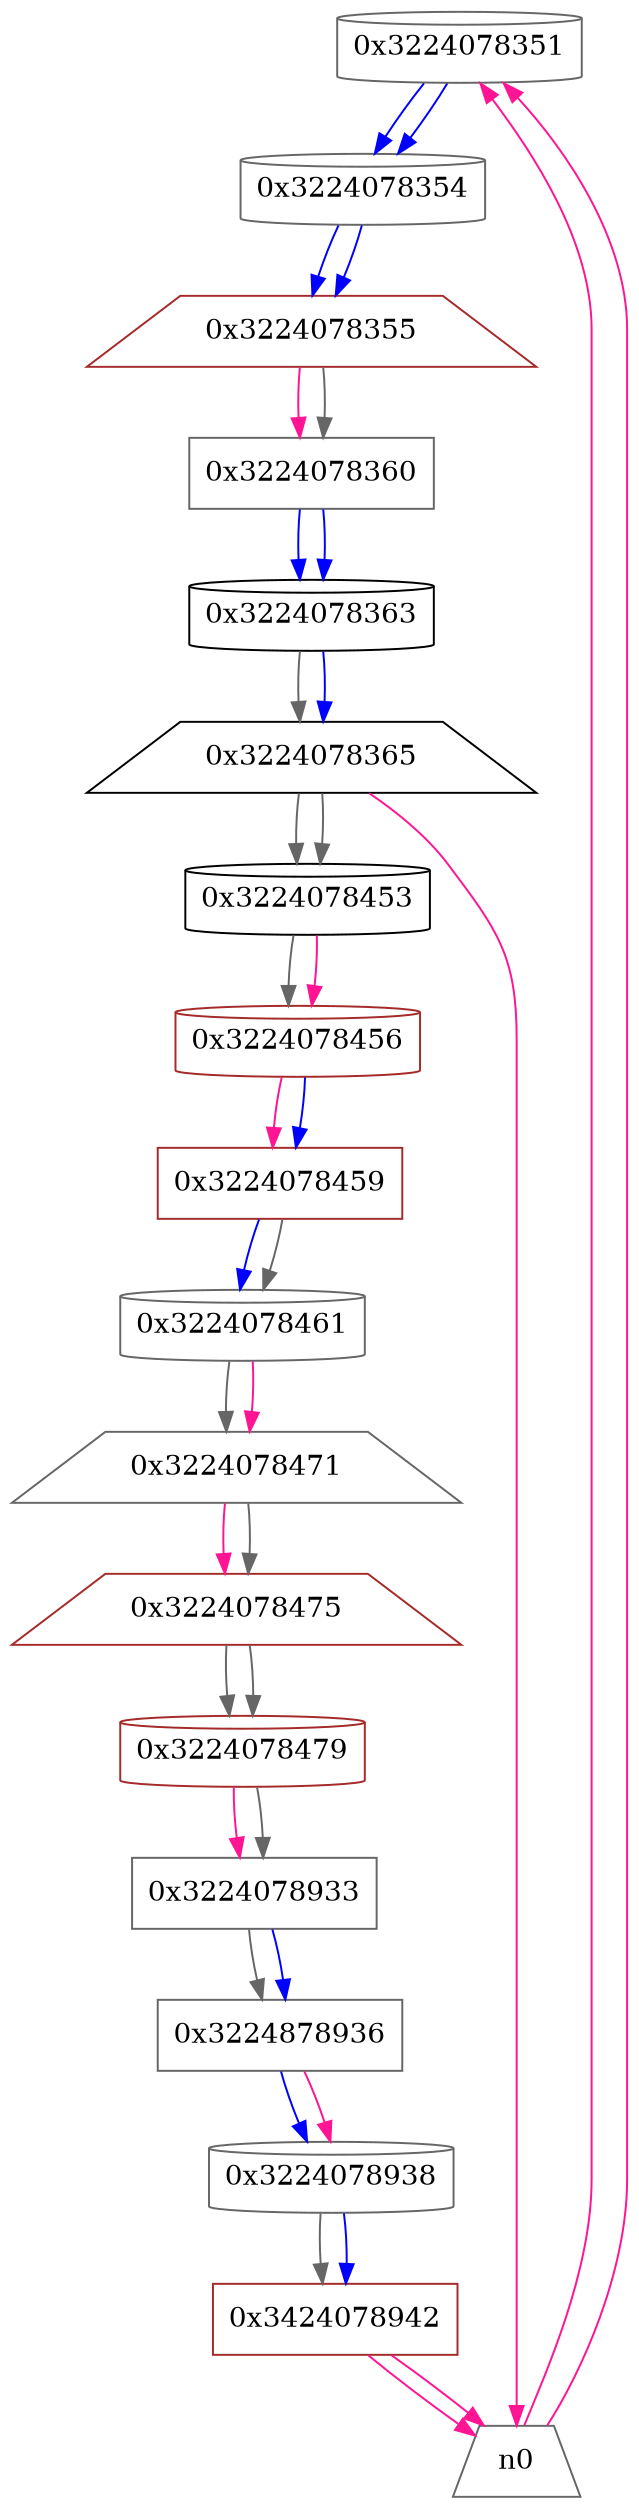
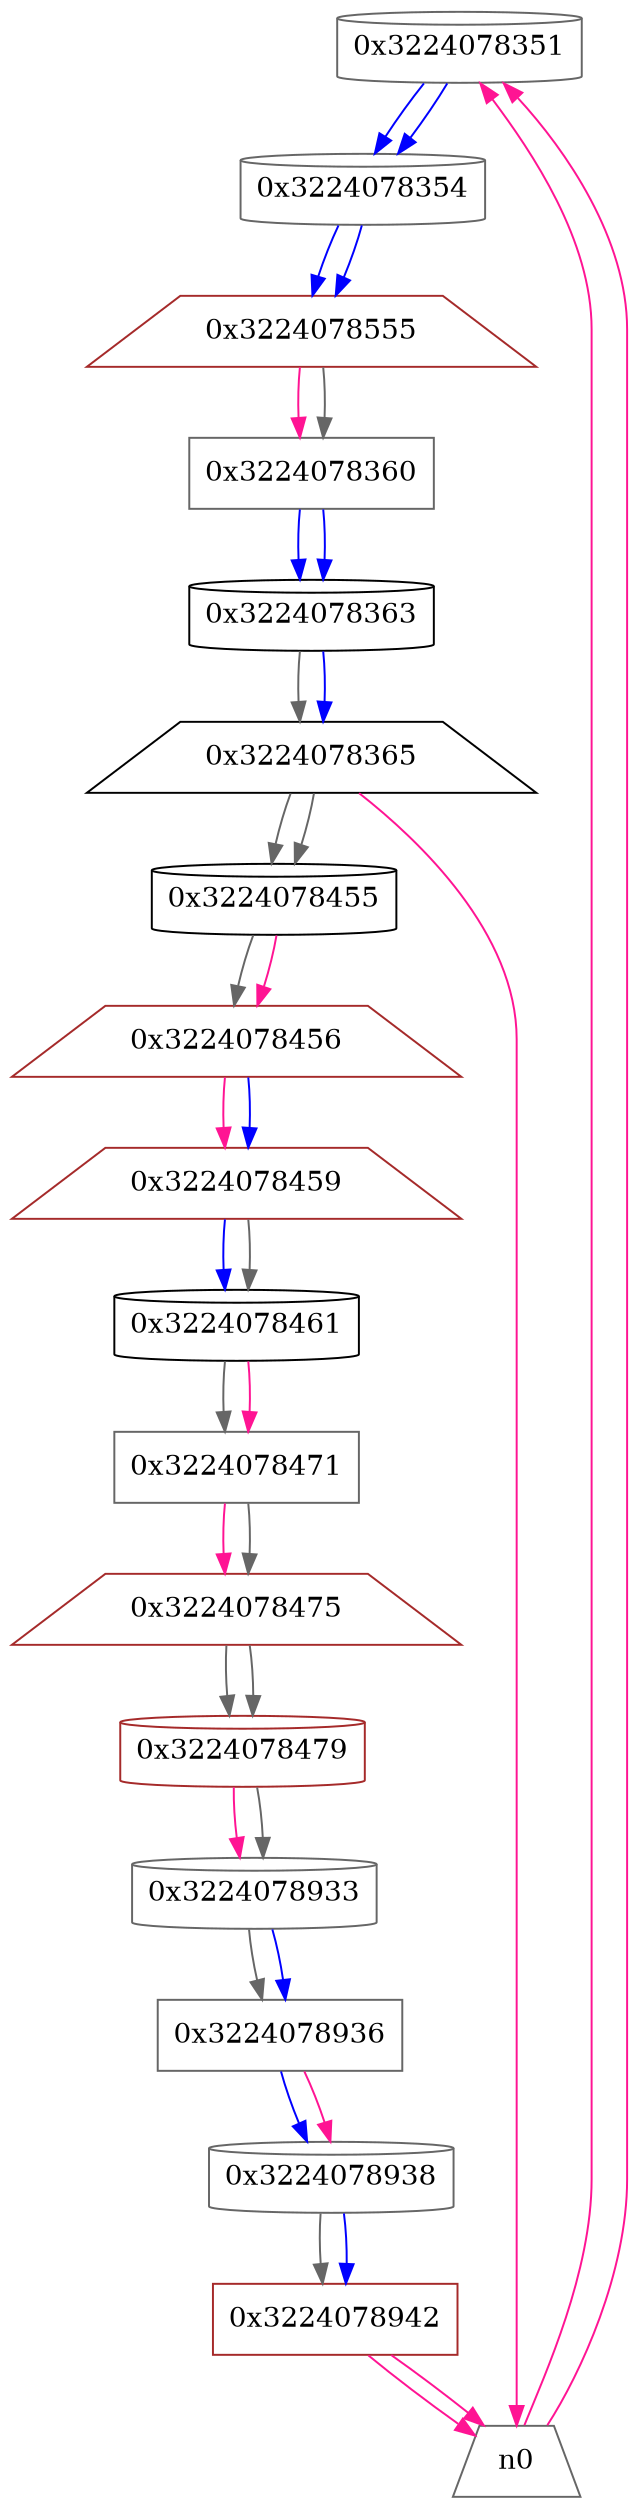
(312, 331) -> (312, 331)
(308, 899) -> (274, 899)
(298, 1041) -> (237, 1041)
(280, 1183) -> (237, 1183)
(243, 1325) -> (237, 1325)
(237, 1467) -> (237, 1467)
(254, 1893) -> (254, 1893)
(280, 2035) -> (280, 2035)
(335, 2319) -> (335, 2319)
